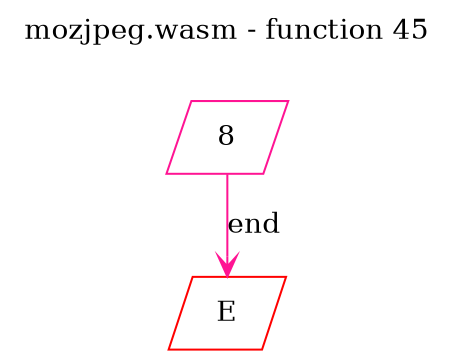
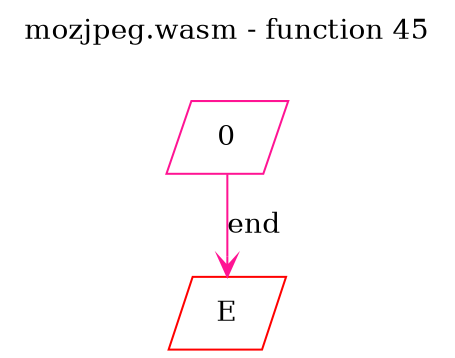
(227, 137) -> (227, 137)
